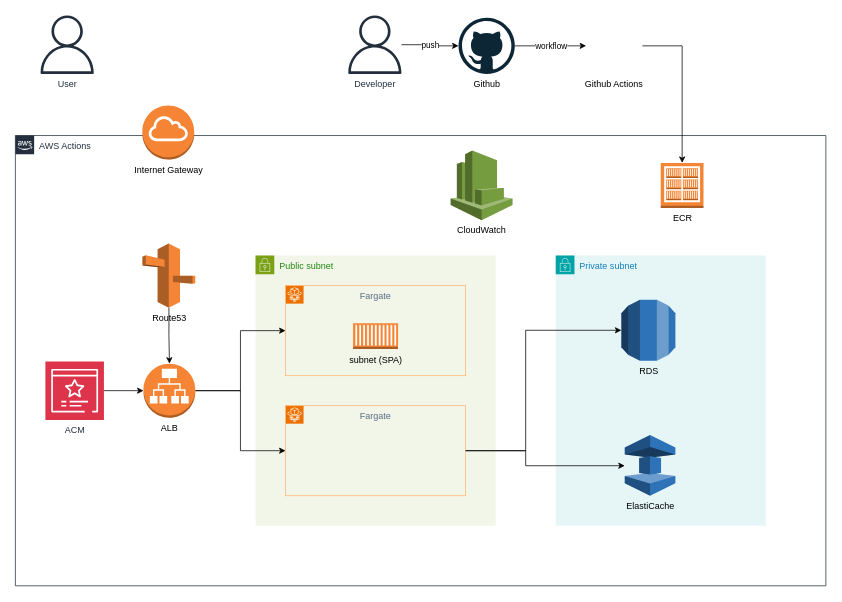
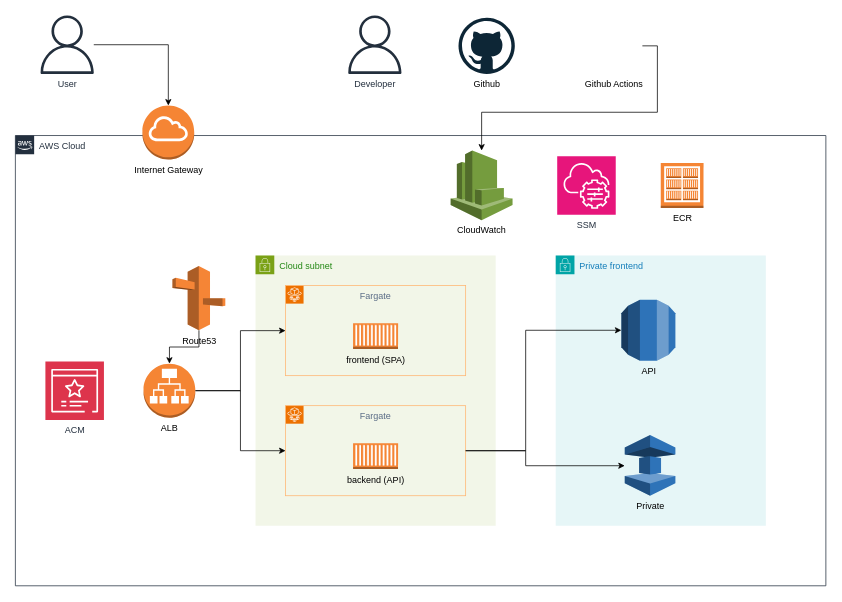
none -> (158, 45)
(421, 45) -> none
(550, 46) -> none
(681, 46) -> (587, 112)
(65, 146) -> (60, 146)
none -> (586, 185)
(309, 266) -> (307, 266)
(612, 266) -> (617, 266)
(169, 275) -> (199, 298)
(376, 360) -> (376, 360)
(649, 371) -> (649, 371)
(121, 390) -> none
none -> (375, 456)
(650, 506) -> (650, 506)
